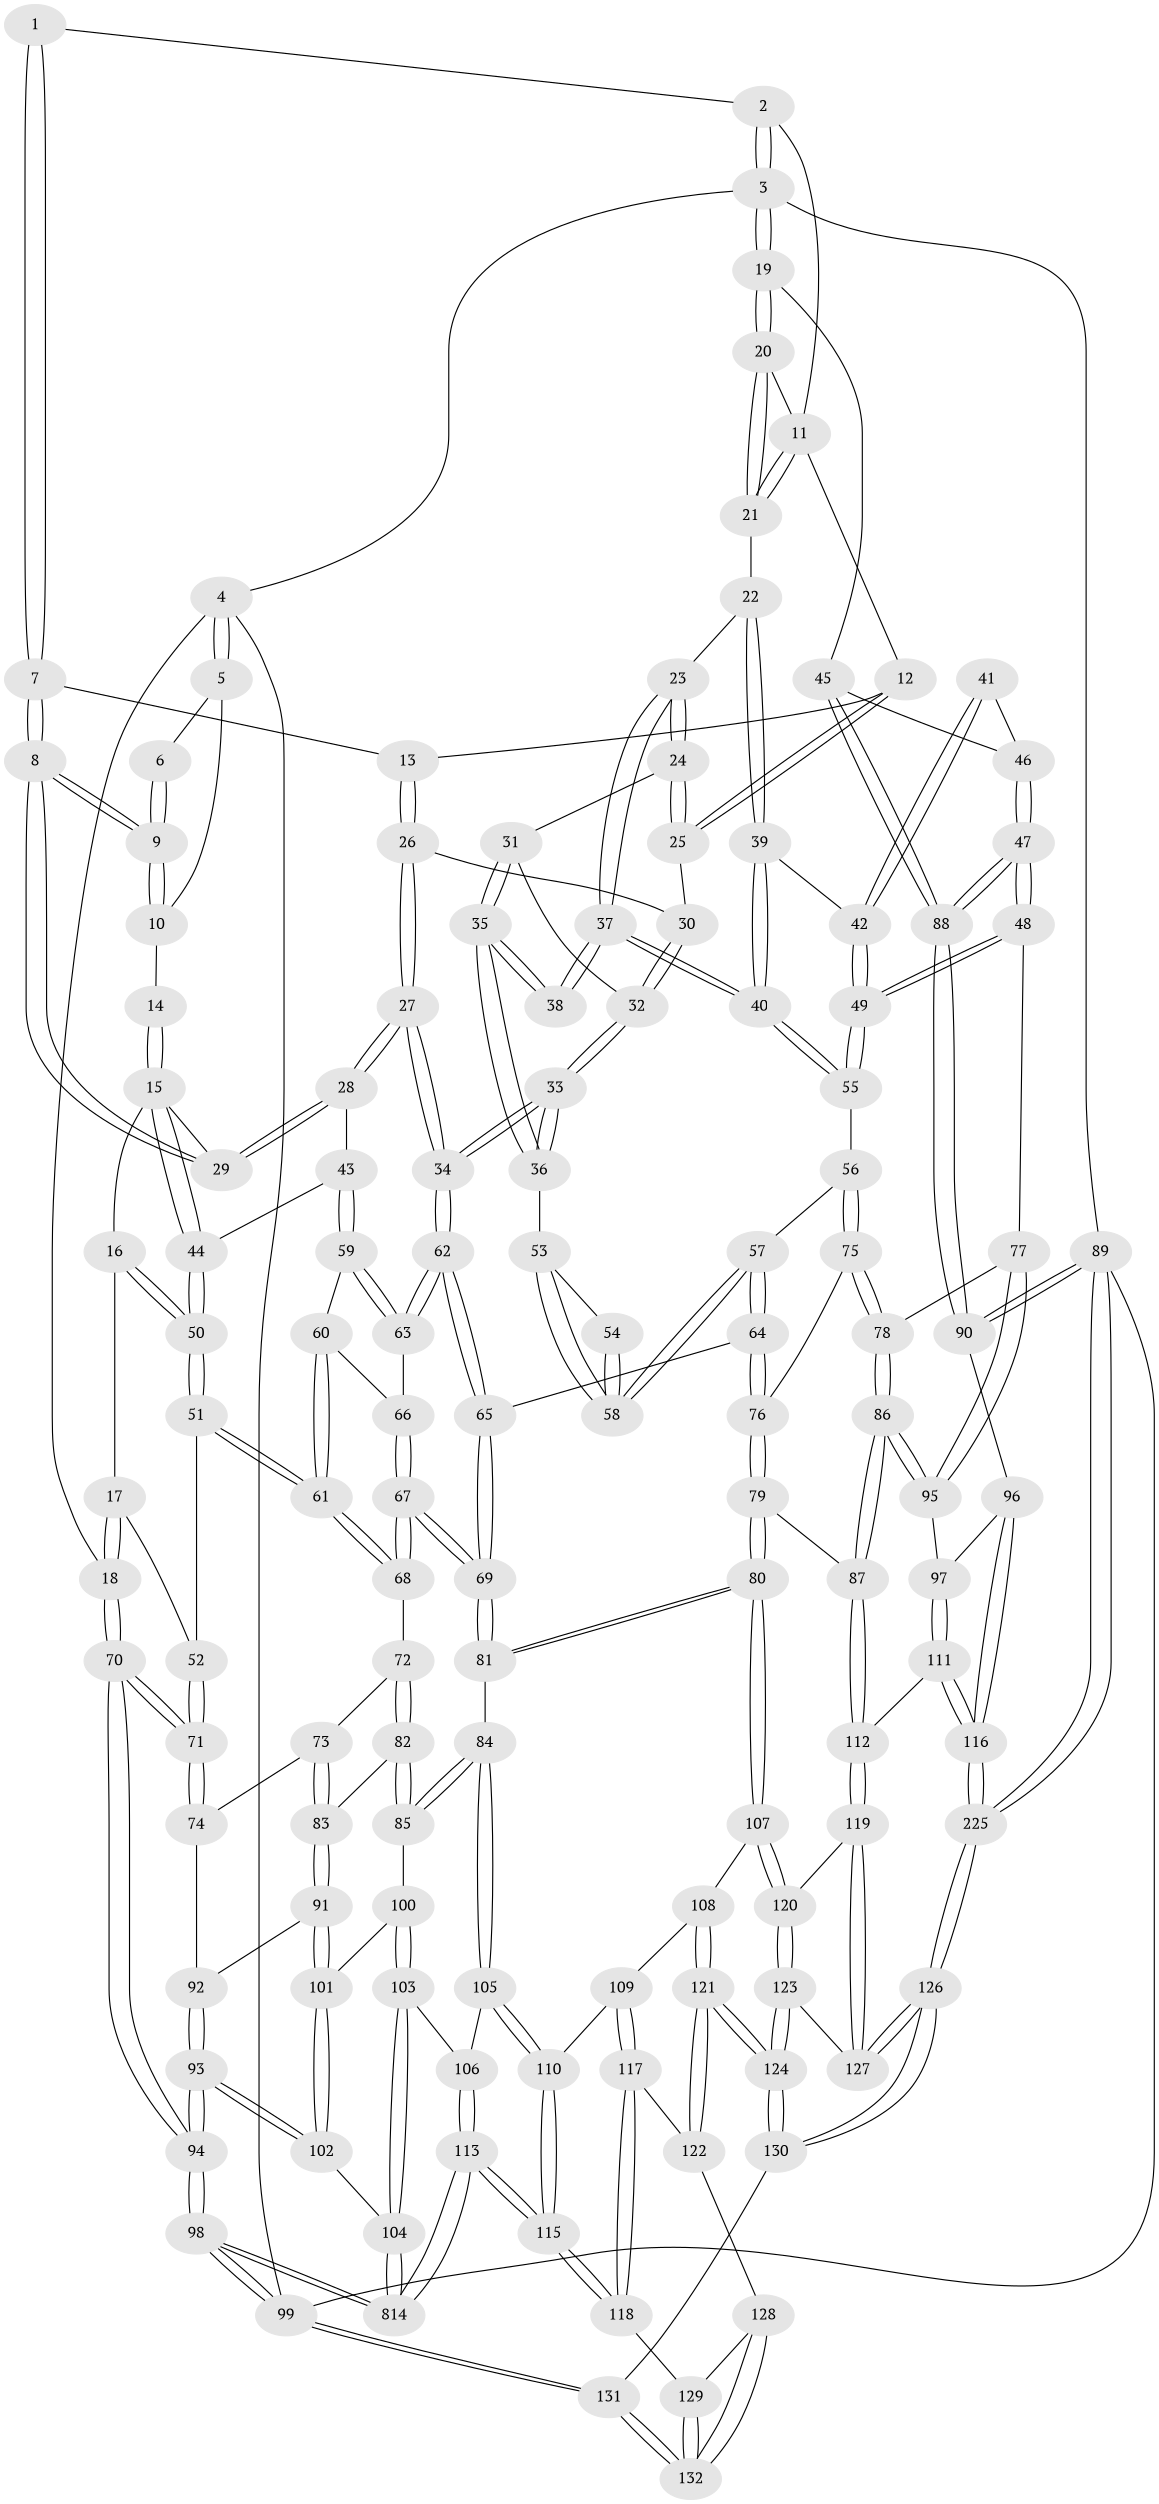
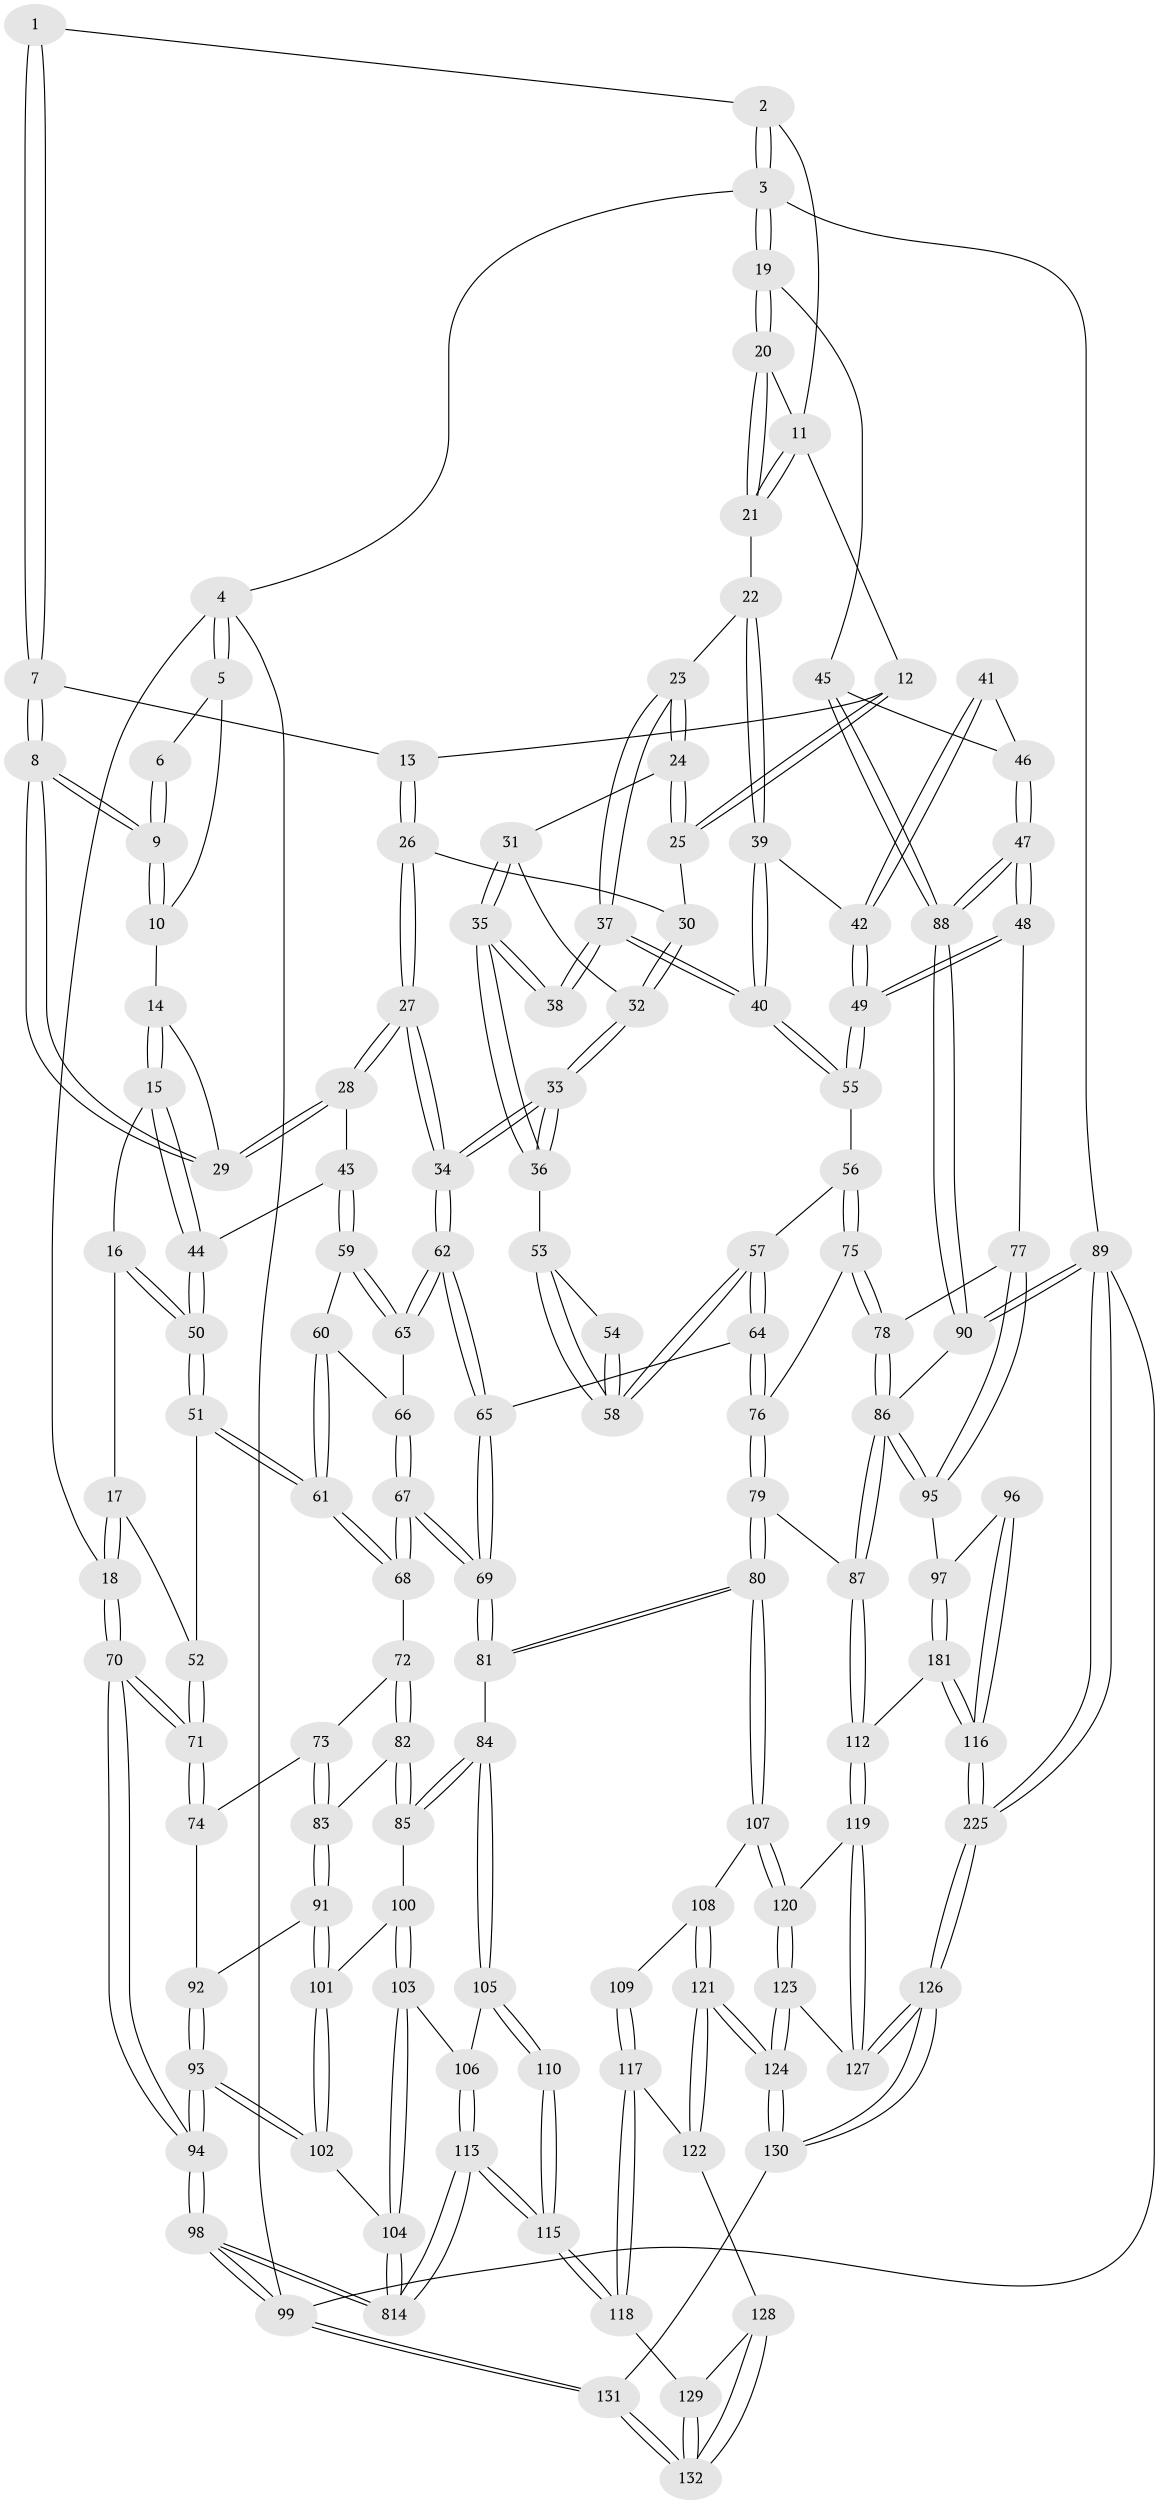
(188, 1129) -> (202, 1084)
(986, 1406) -> (924, 1375)
(940, 1661) -> (940, 1661)
(585, 2029) -> none
